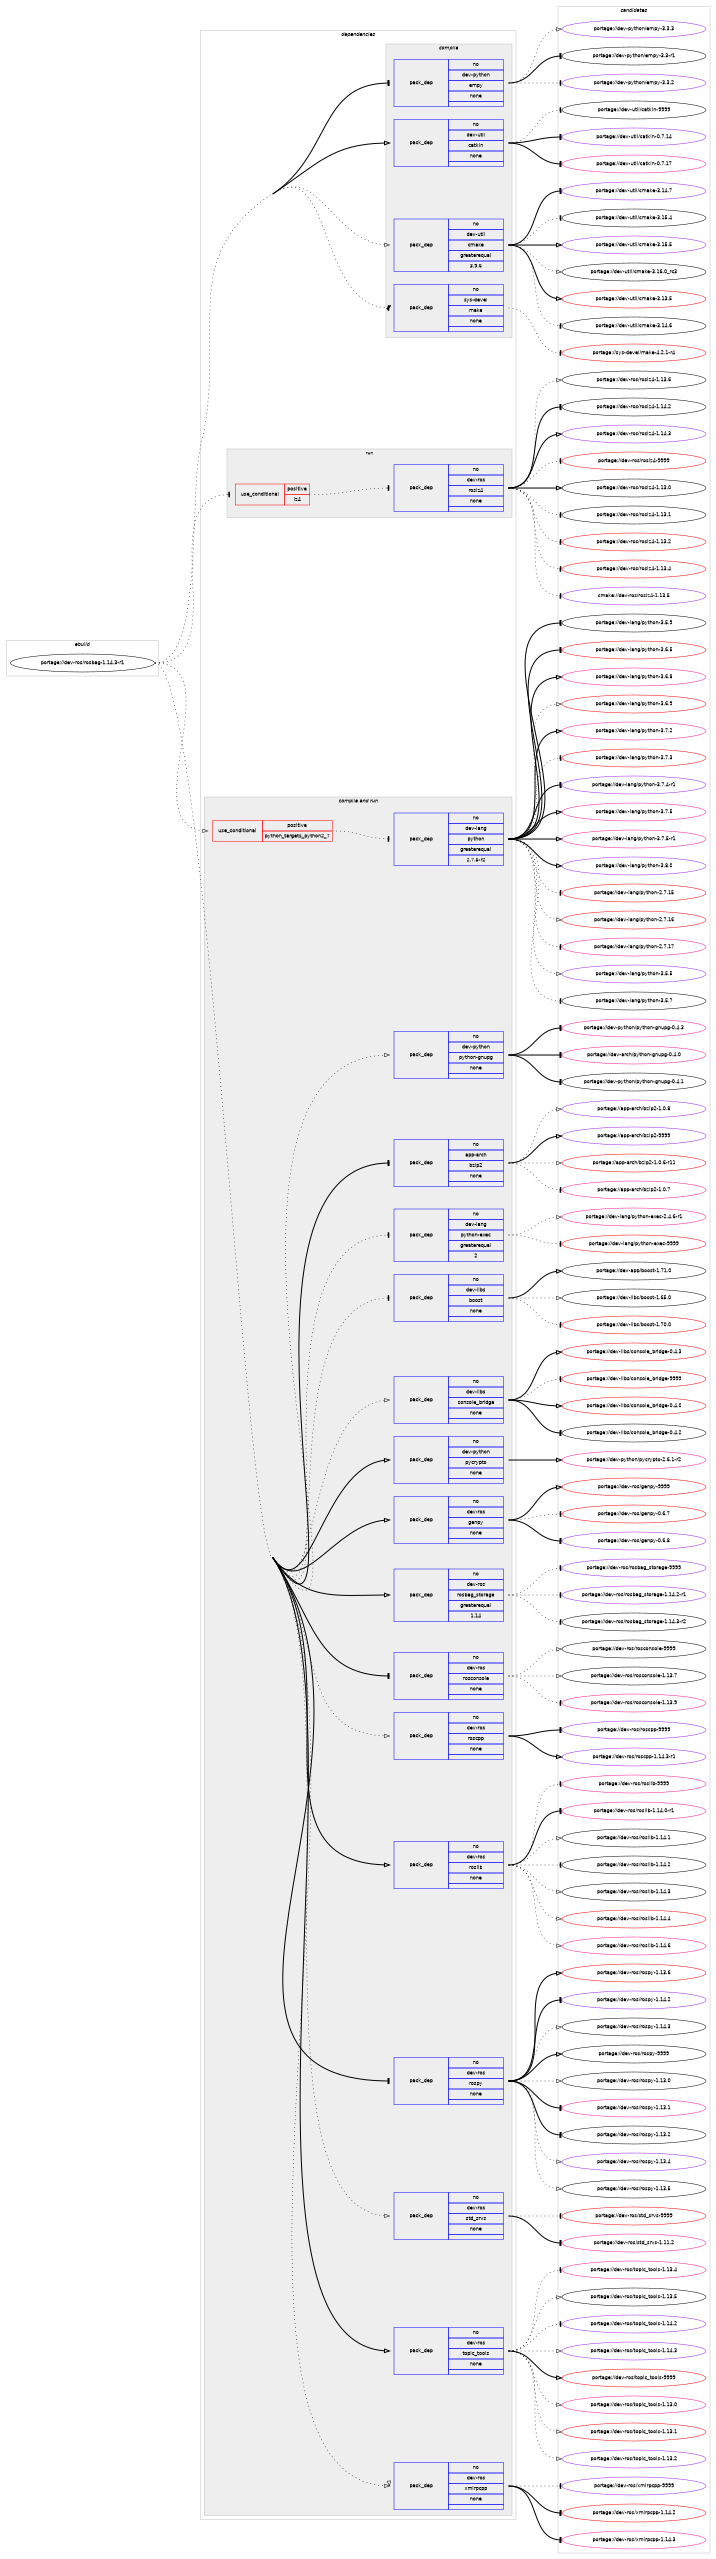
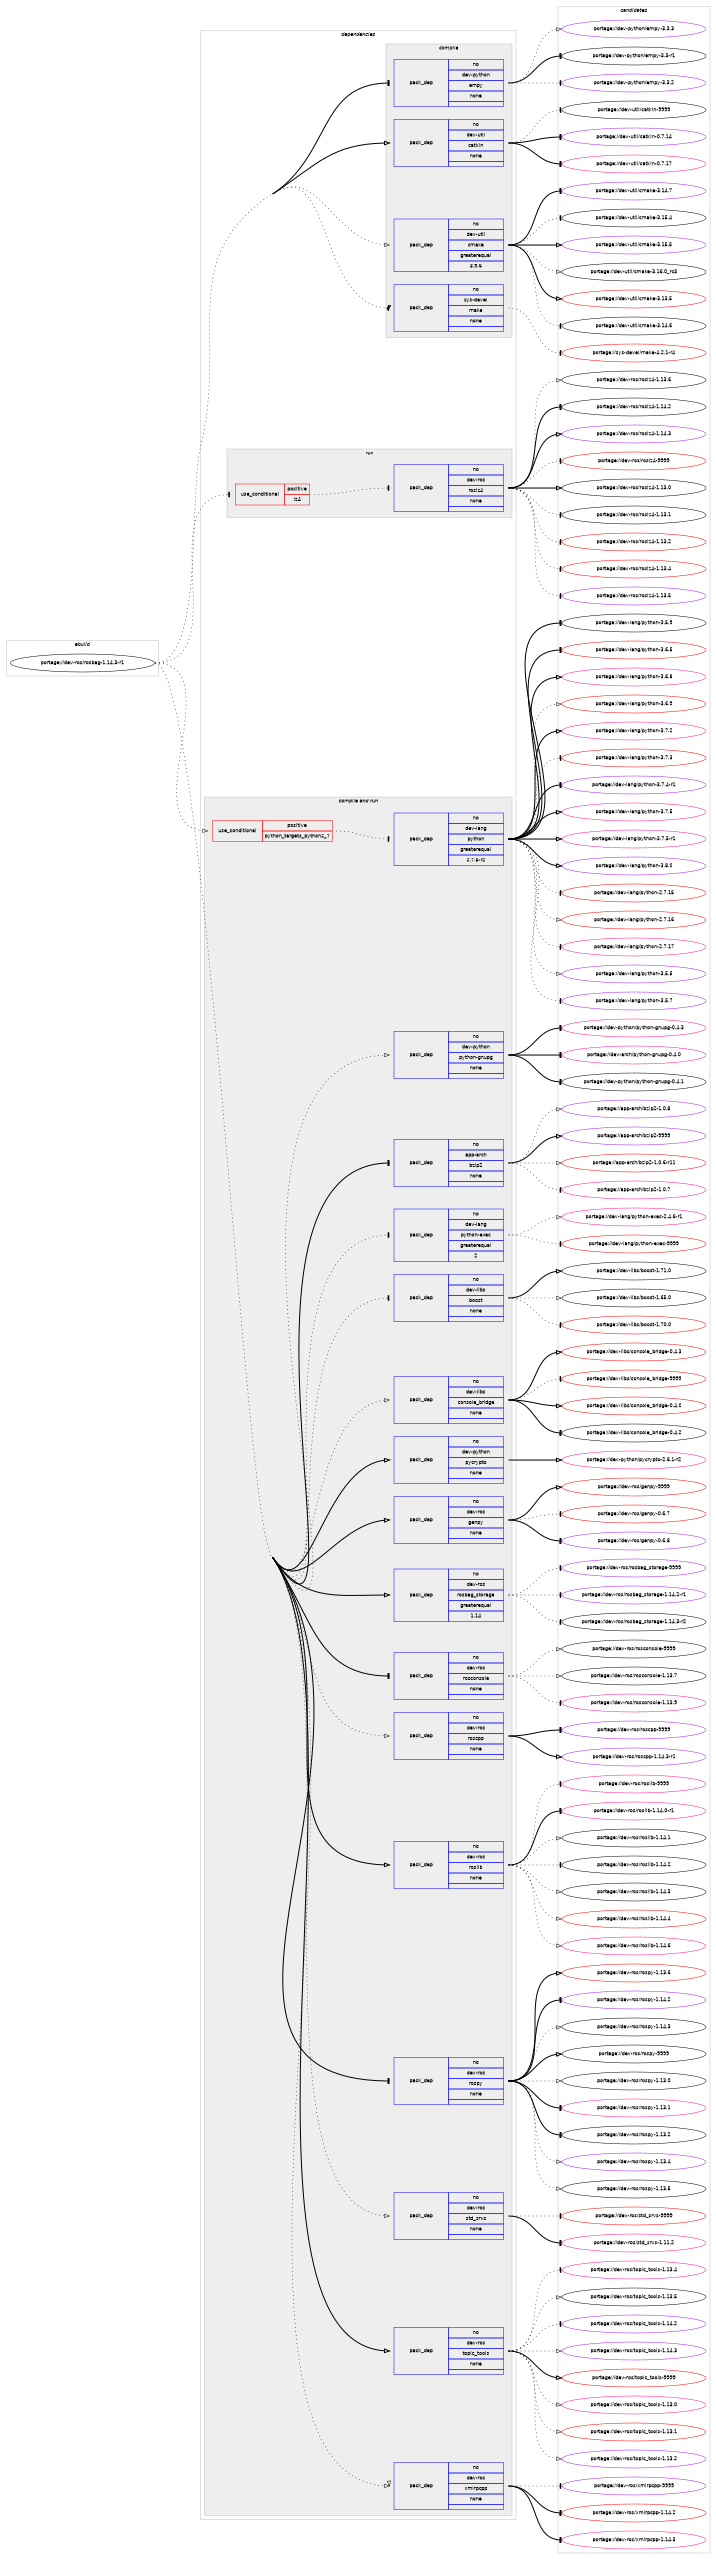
(634, 596) -> (634, 596)
(634, 1001) -> (634, 1001)
(634, 1271) -> (634, 1271)
